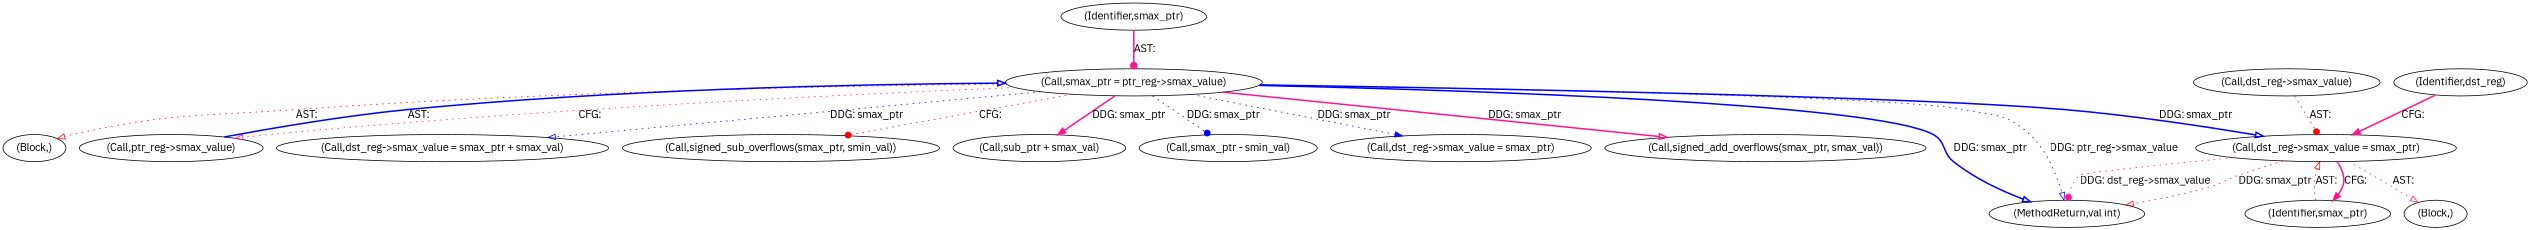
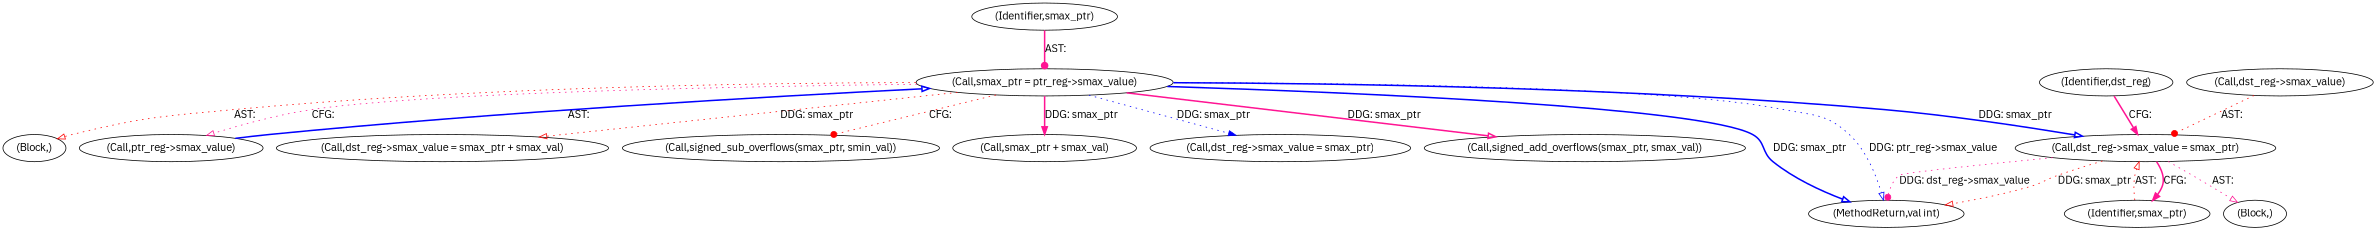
(798, 114) -> (752, 114)
(1039, 148) -> (1045, 148)
(1228, 148) -> none
